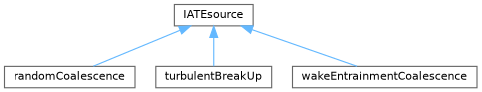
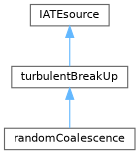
(137, 48) -> (70, 114)
(385, 77) -> none
